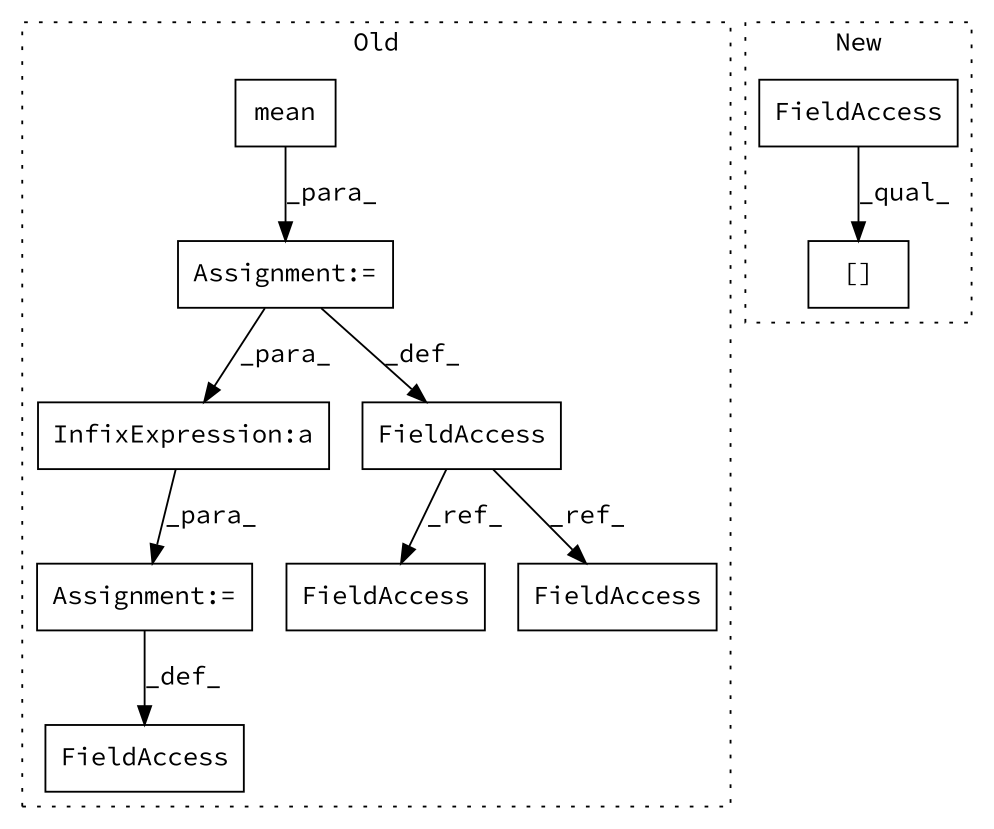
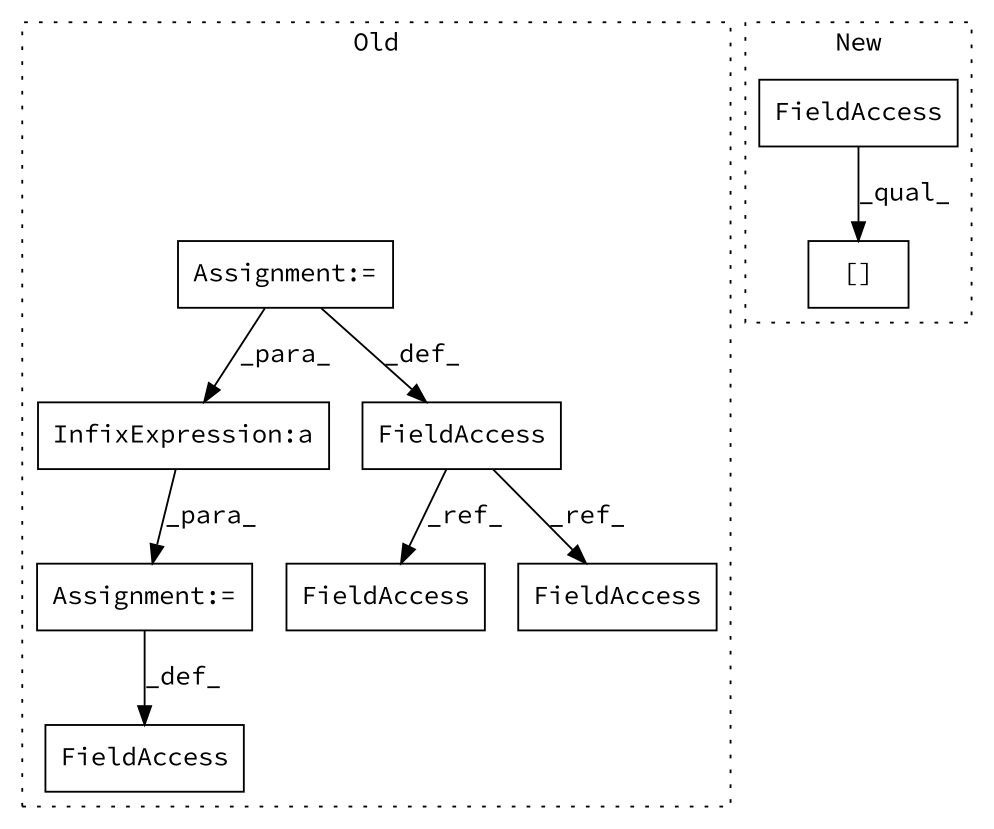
(286, 113) -> none
